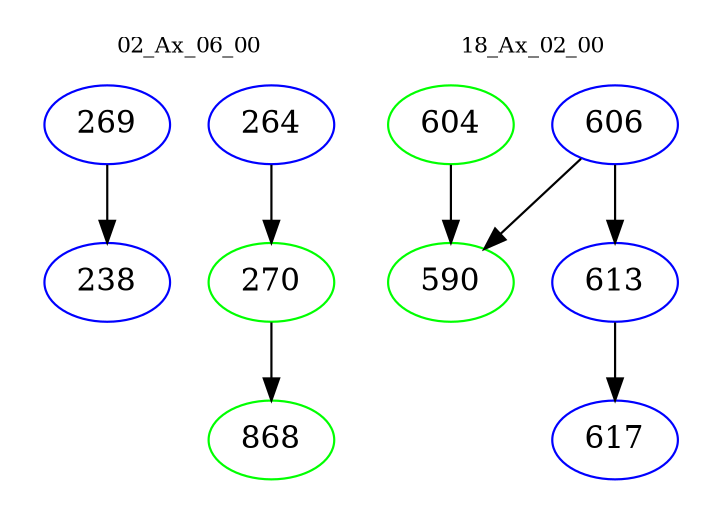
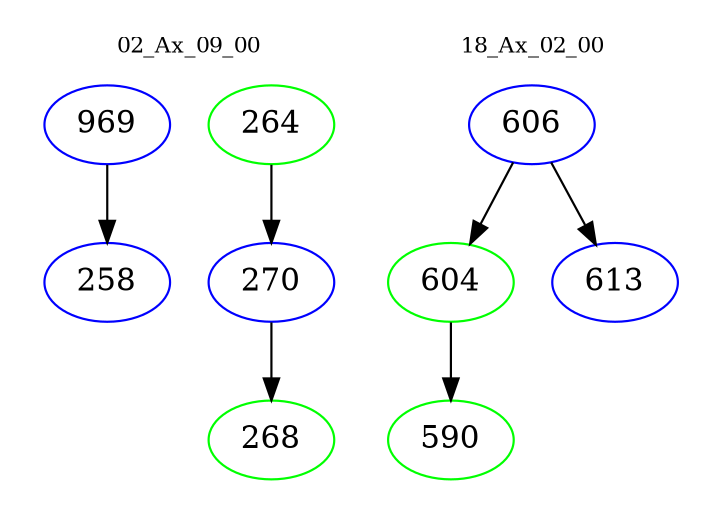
(189, 47) -> (189, 47)
(107, 125) -> (107, 125)
(271, 125) -> (271, 125)
(541, 196) -> (497, 193)
(107, 282) -> (107, 282)
(271, 282) -> (271, 282)
(271, 440) -> (271, 440)
(615, 440) -> none
